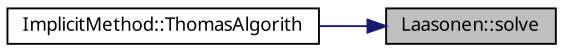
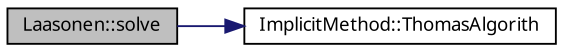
(343, 26) -> (201, 26)
